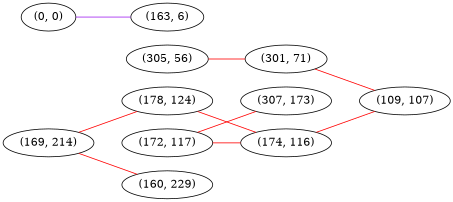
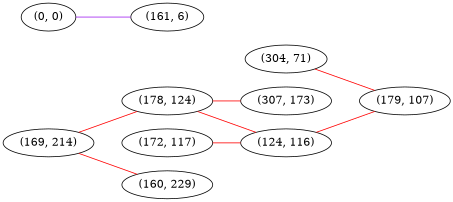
(167, 17) -> (167, 17)
(167, 59) -> none
(286, 59) -> (286, 59)
(405, 101) -> (405, 101)
(220, 124) -> (227, 101)
(286, 143) -> (286, 143)
